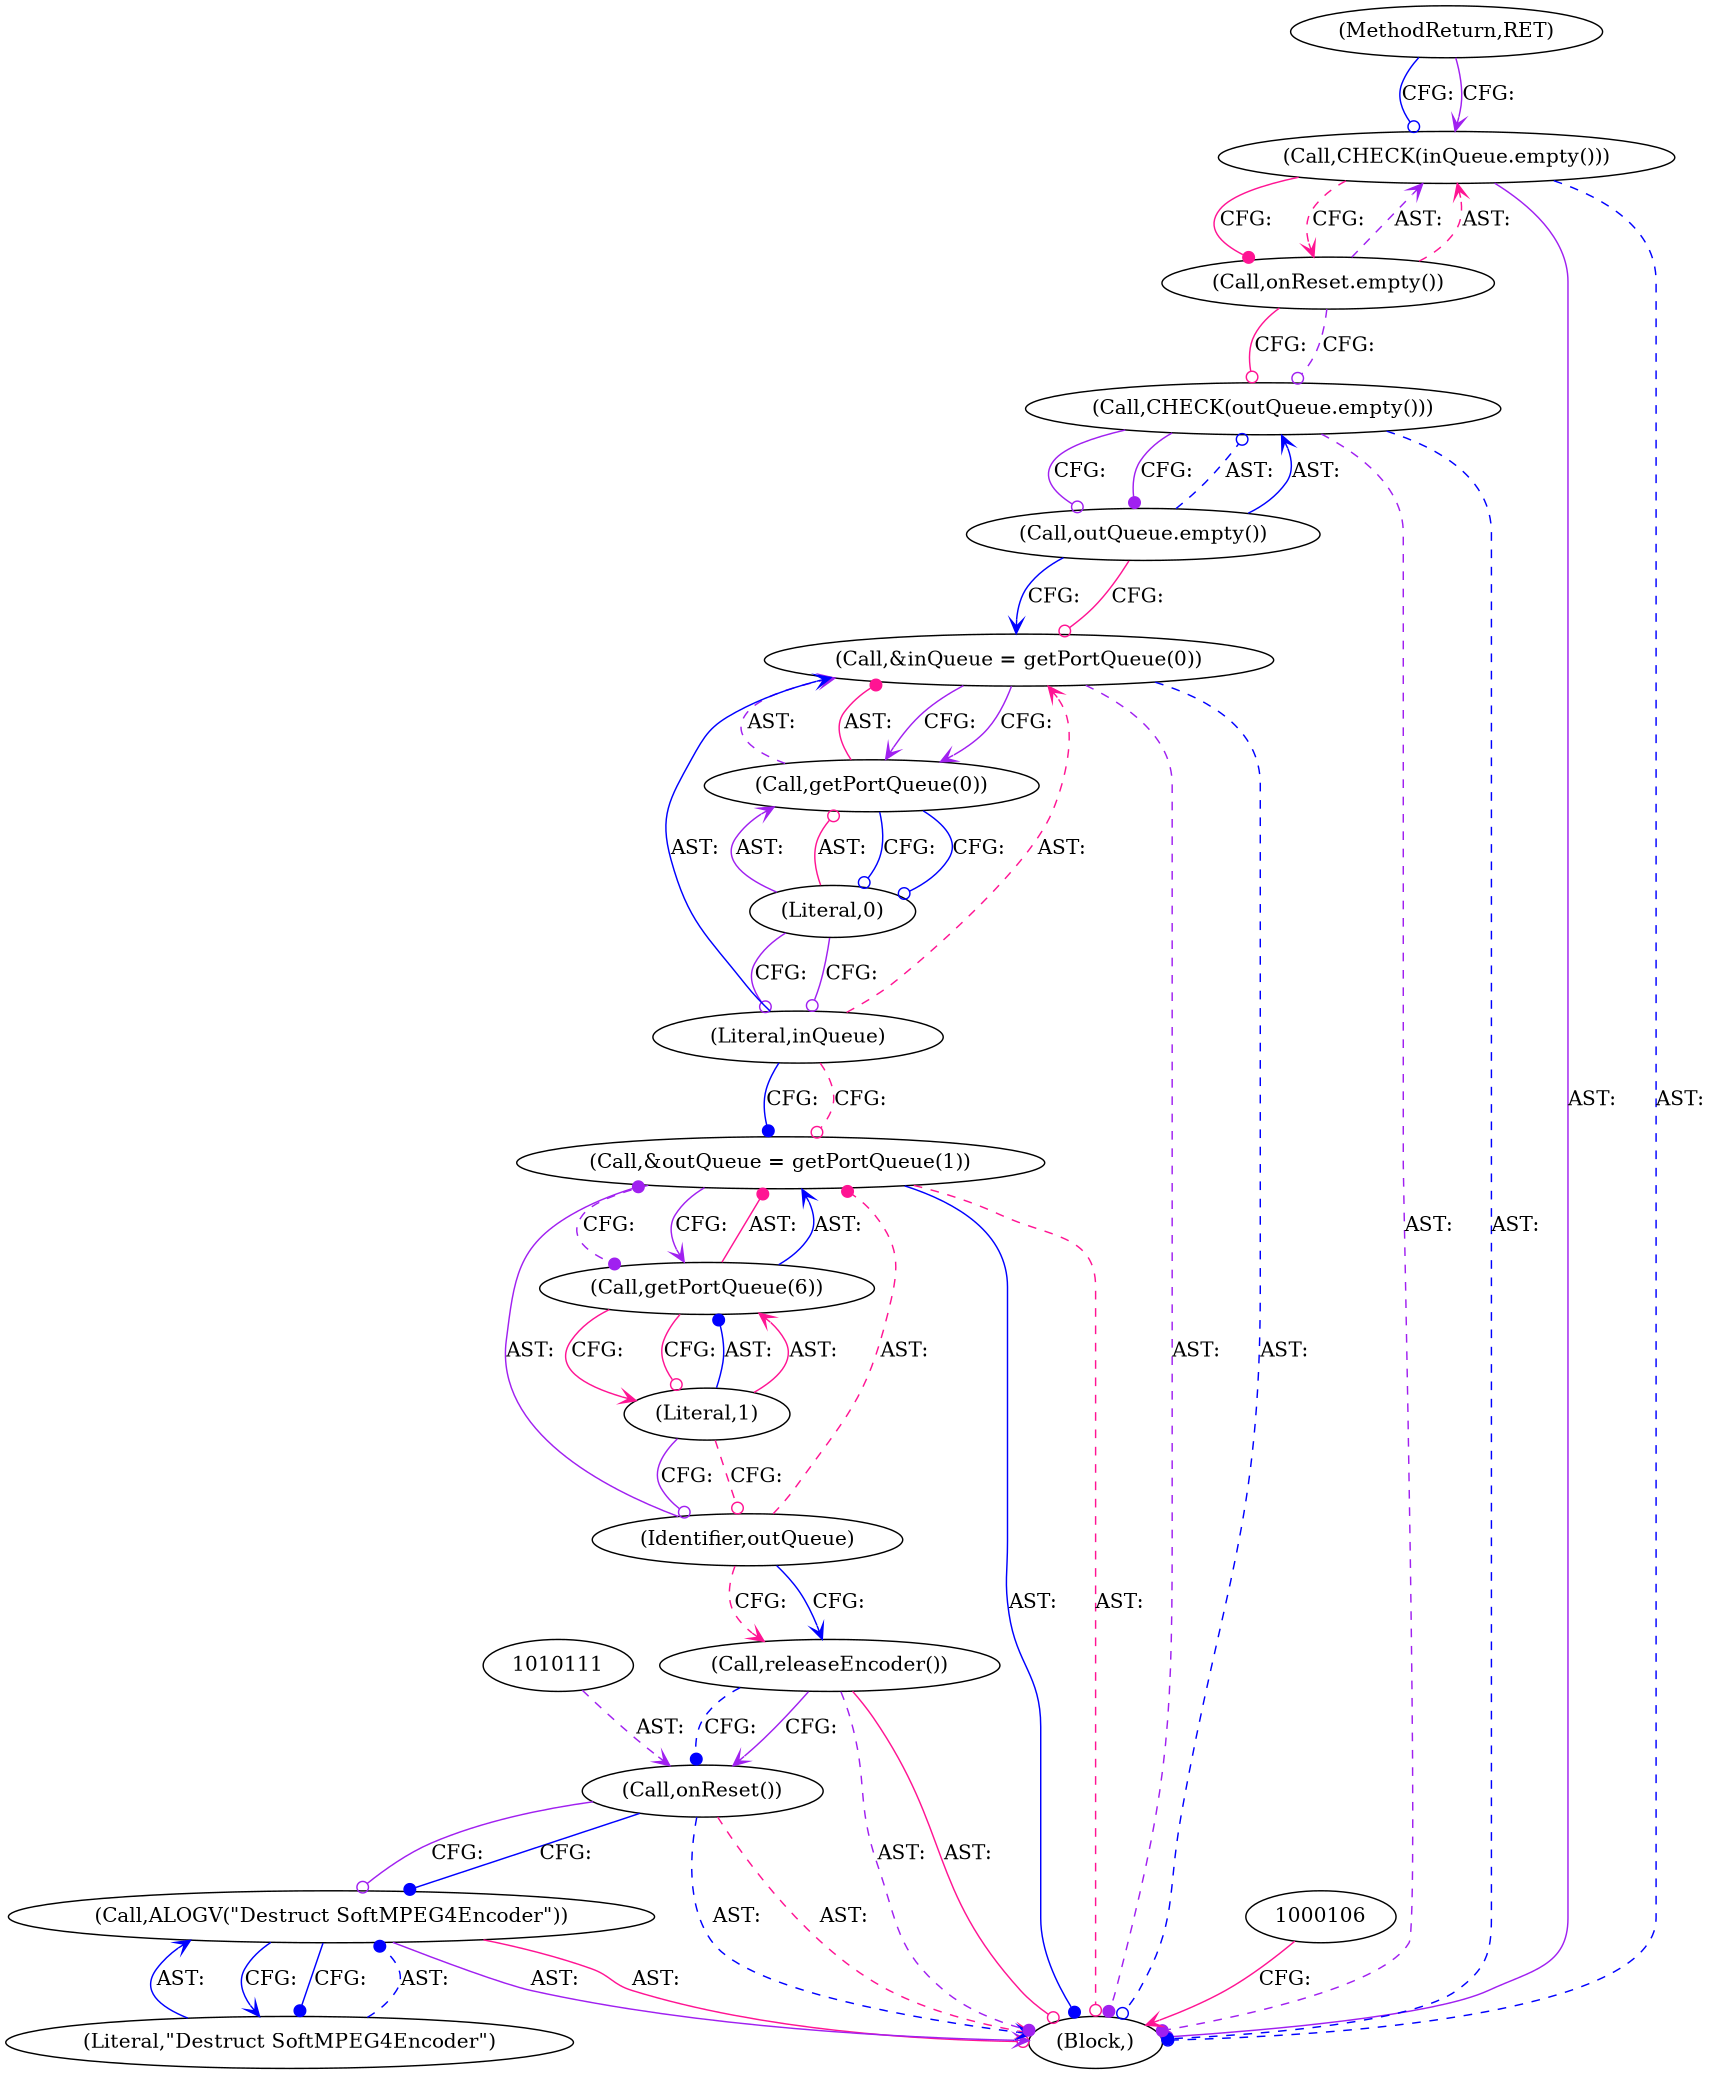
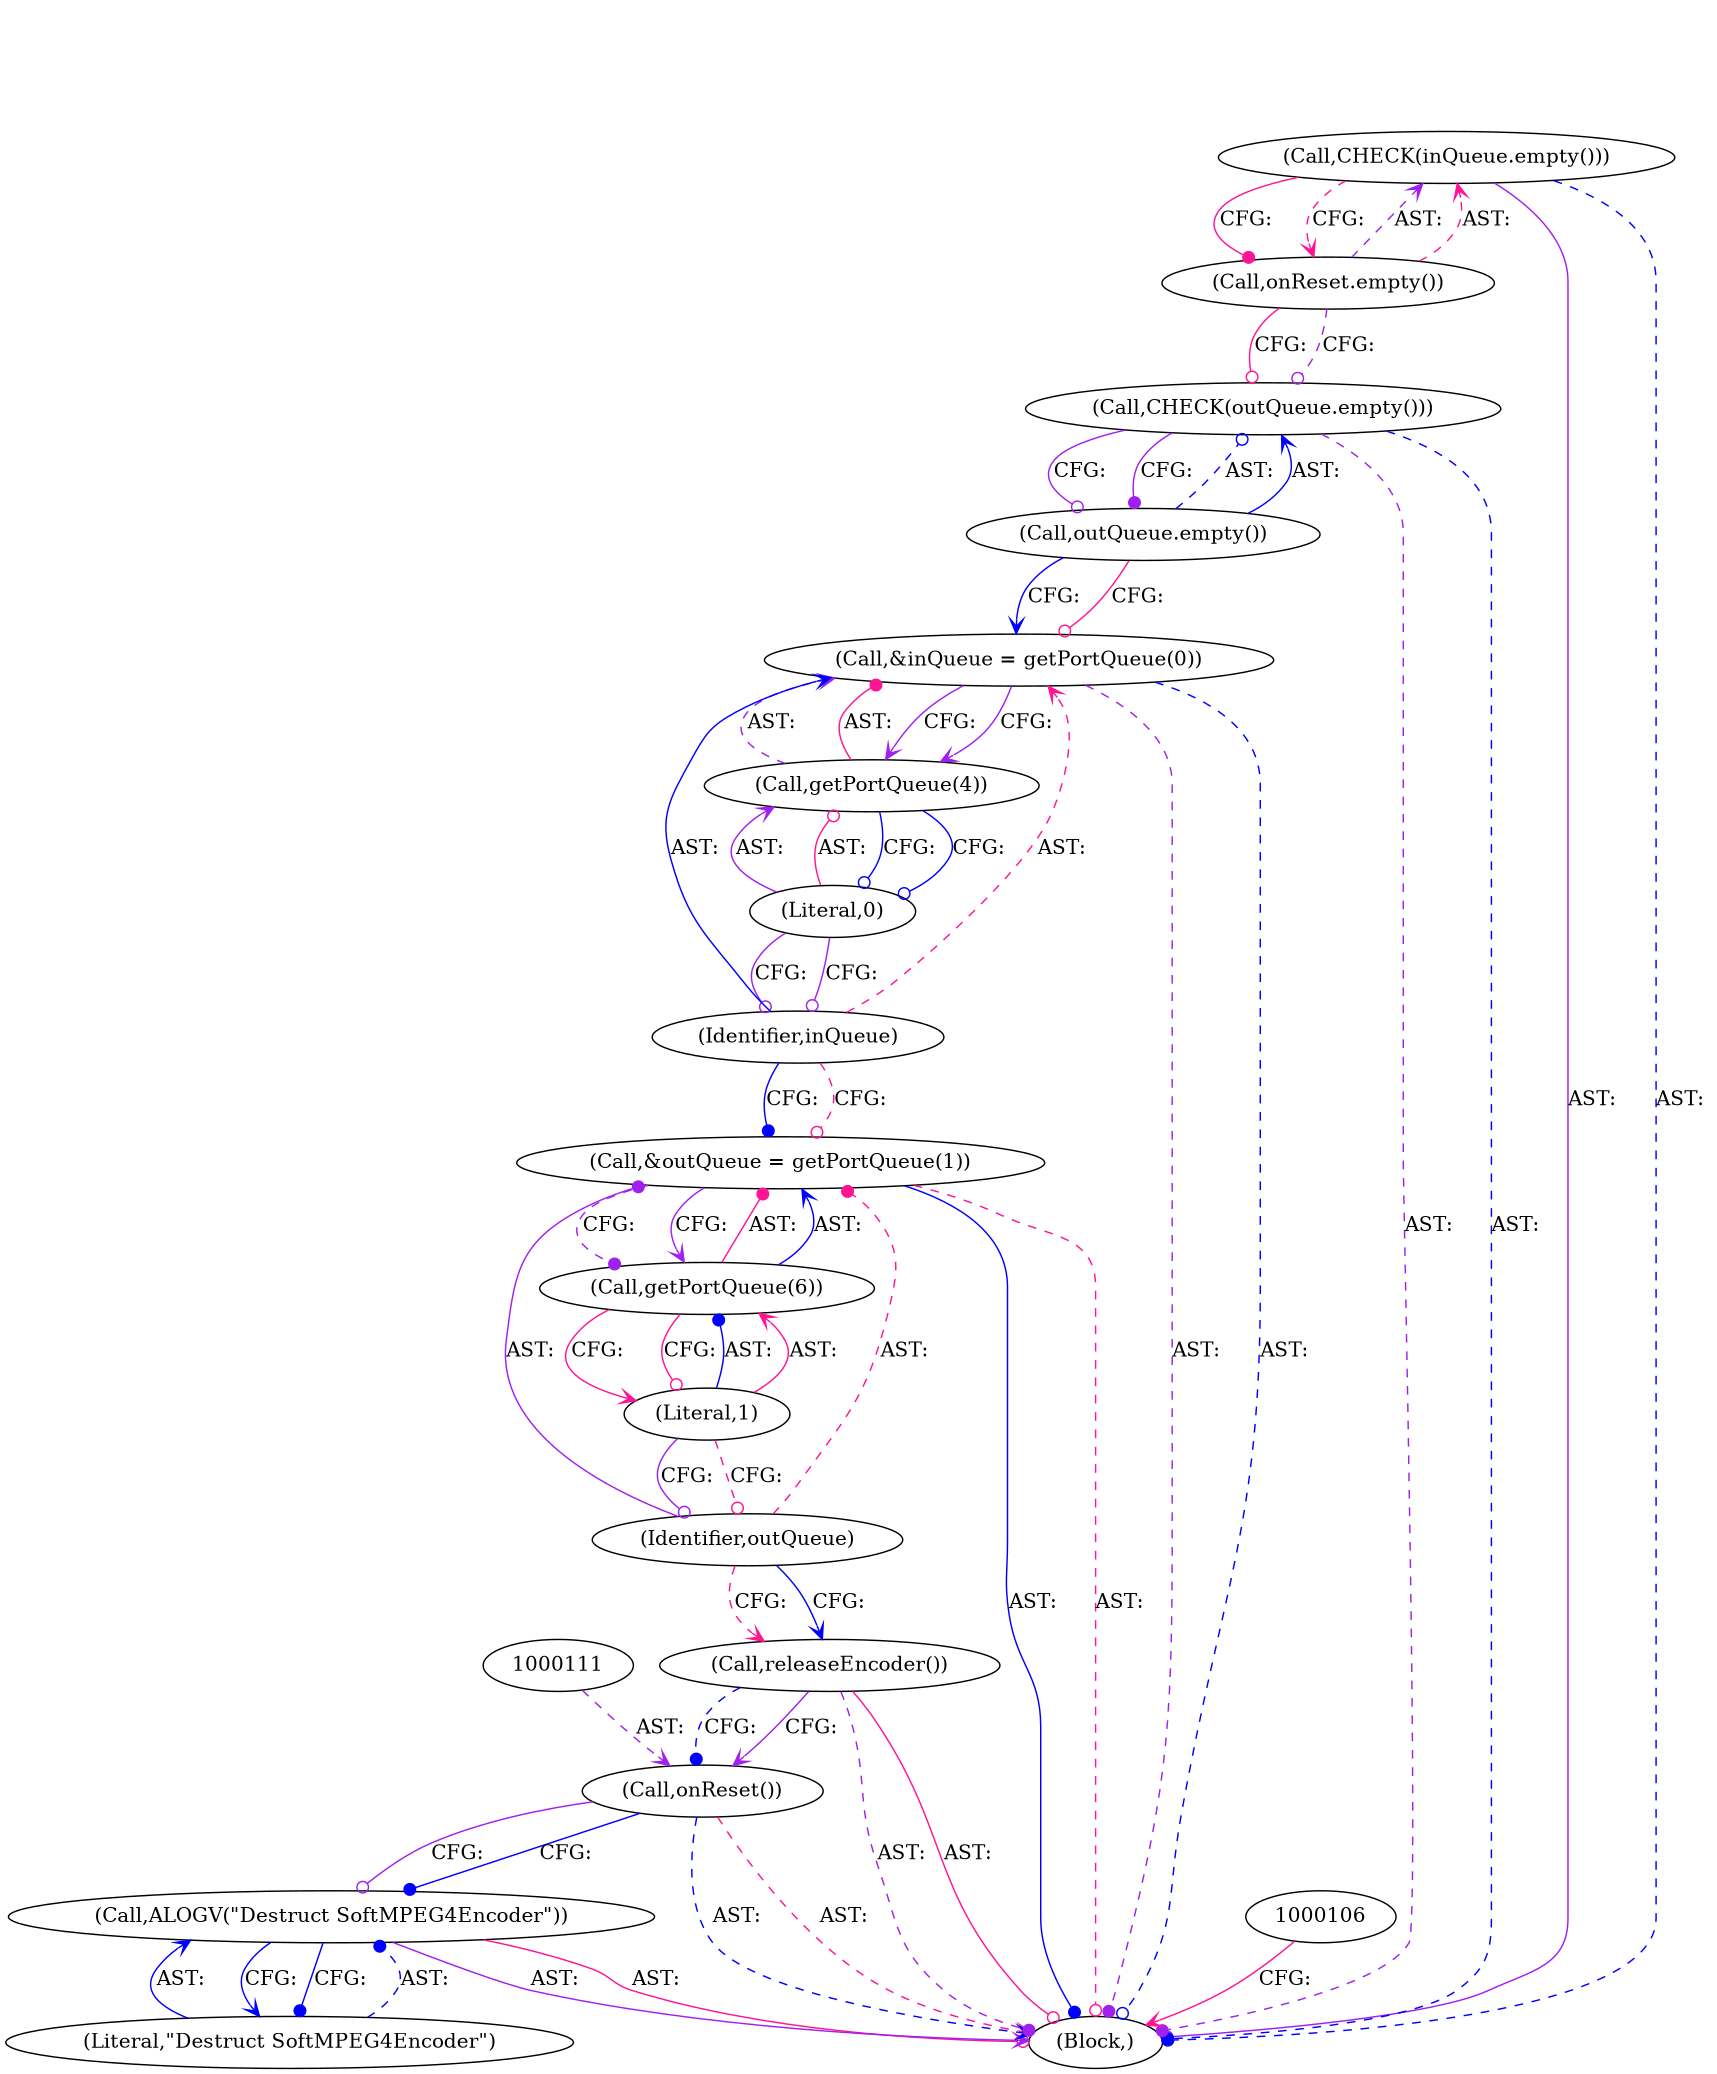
(1447, 32) -> none
(872, 786) -> (872, 786)
(798, 1037) -> (798, 1037)
(558, 1665) -> (558, 1665)
